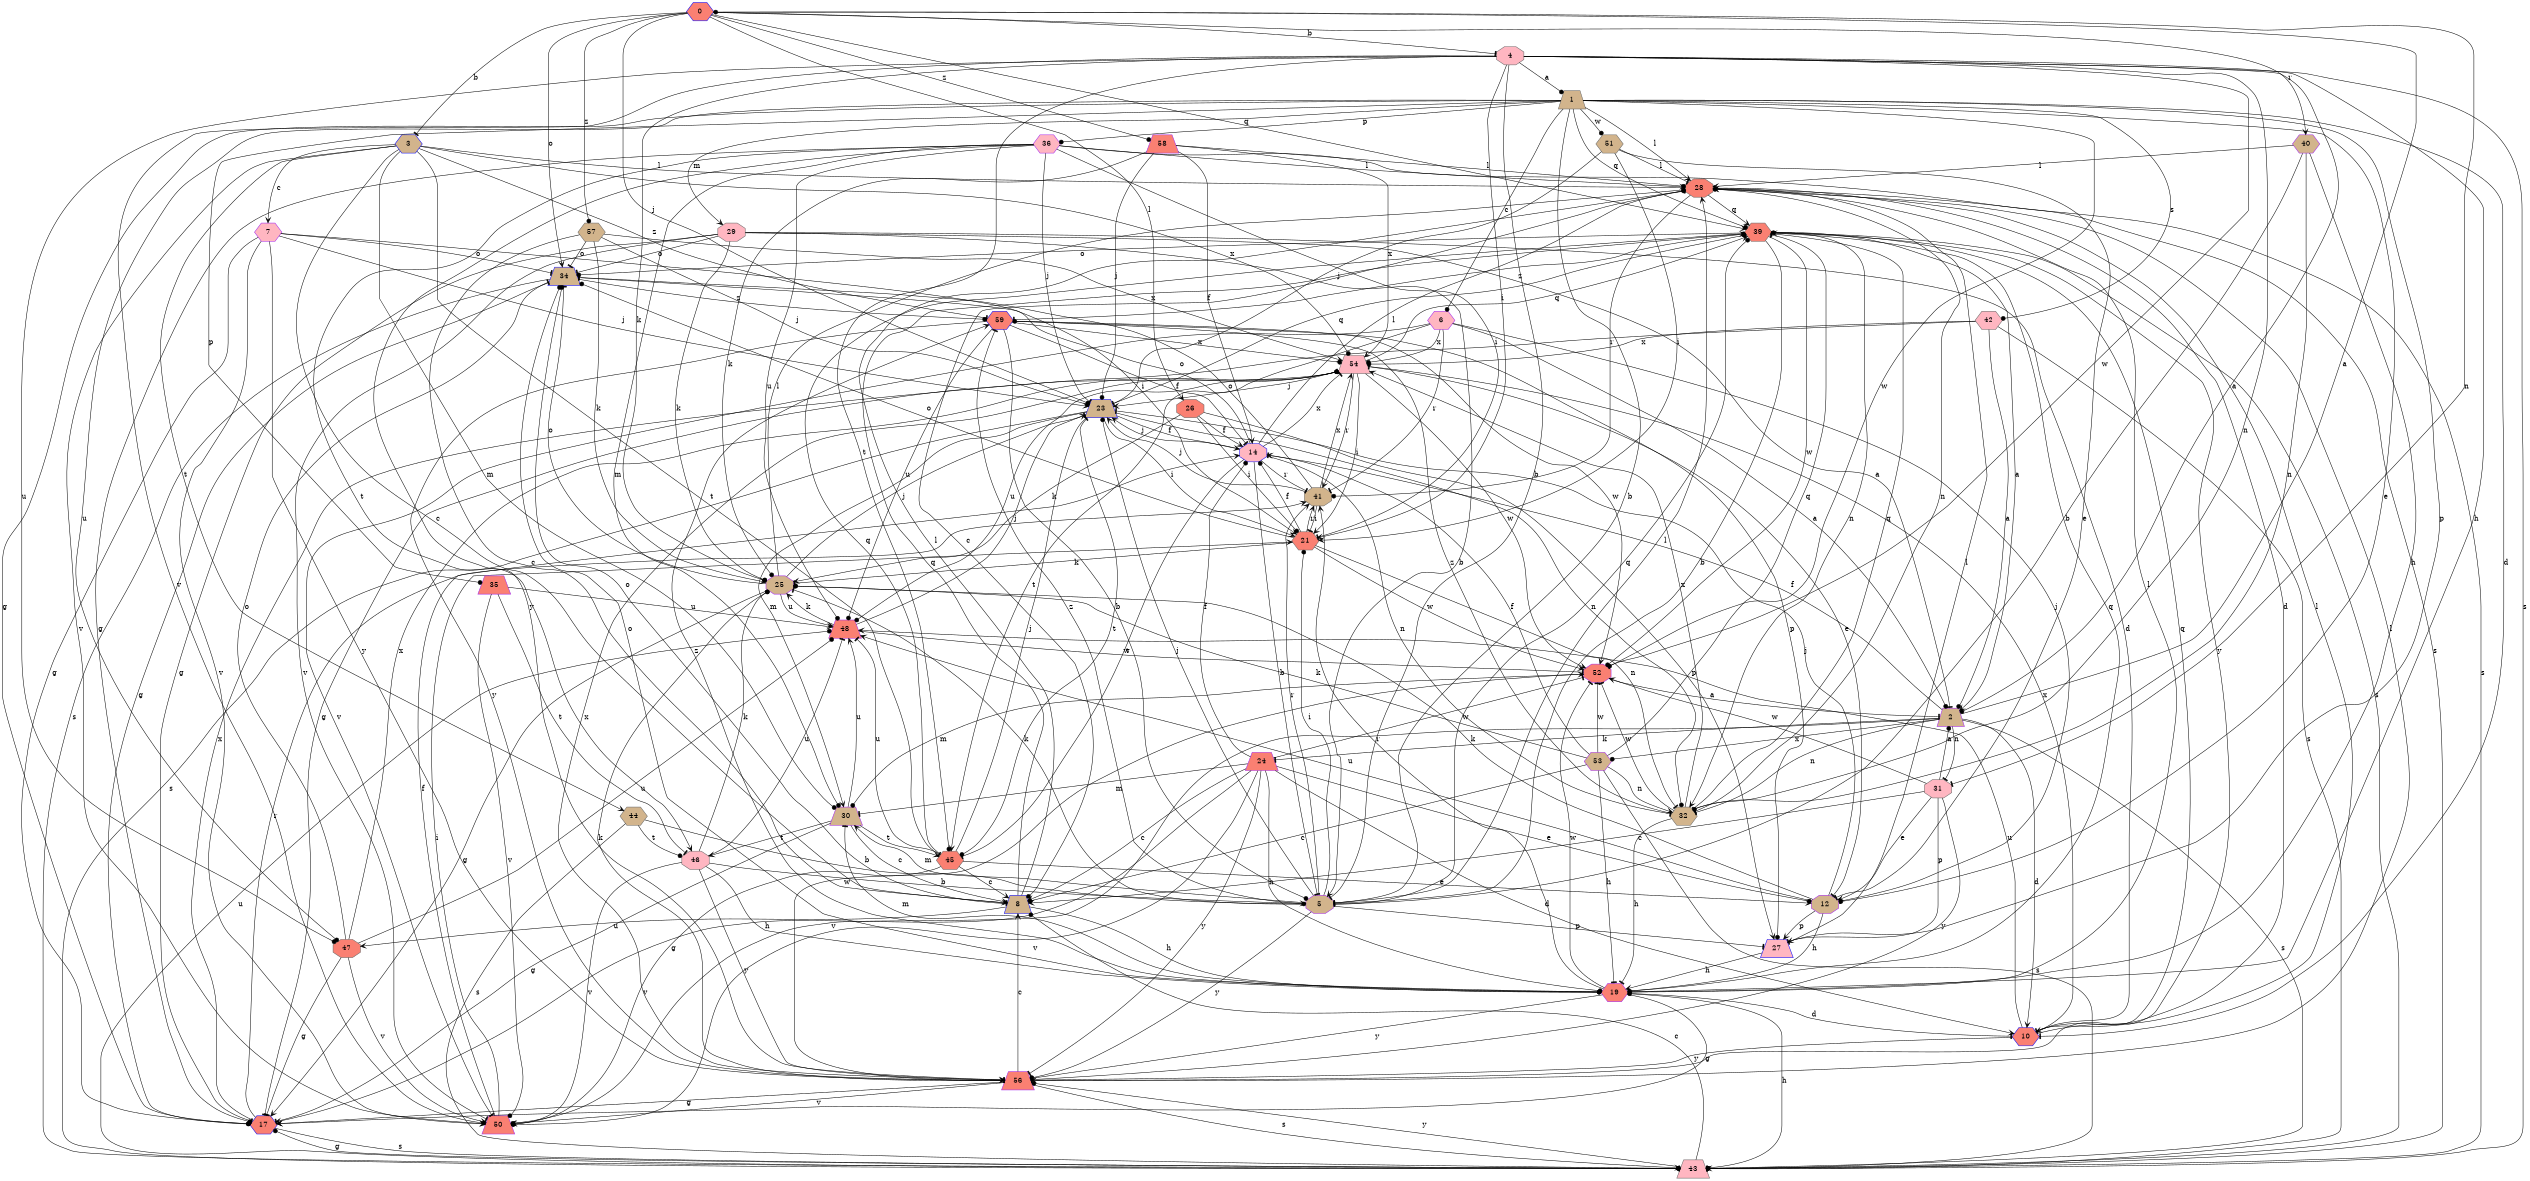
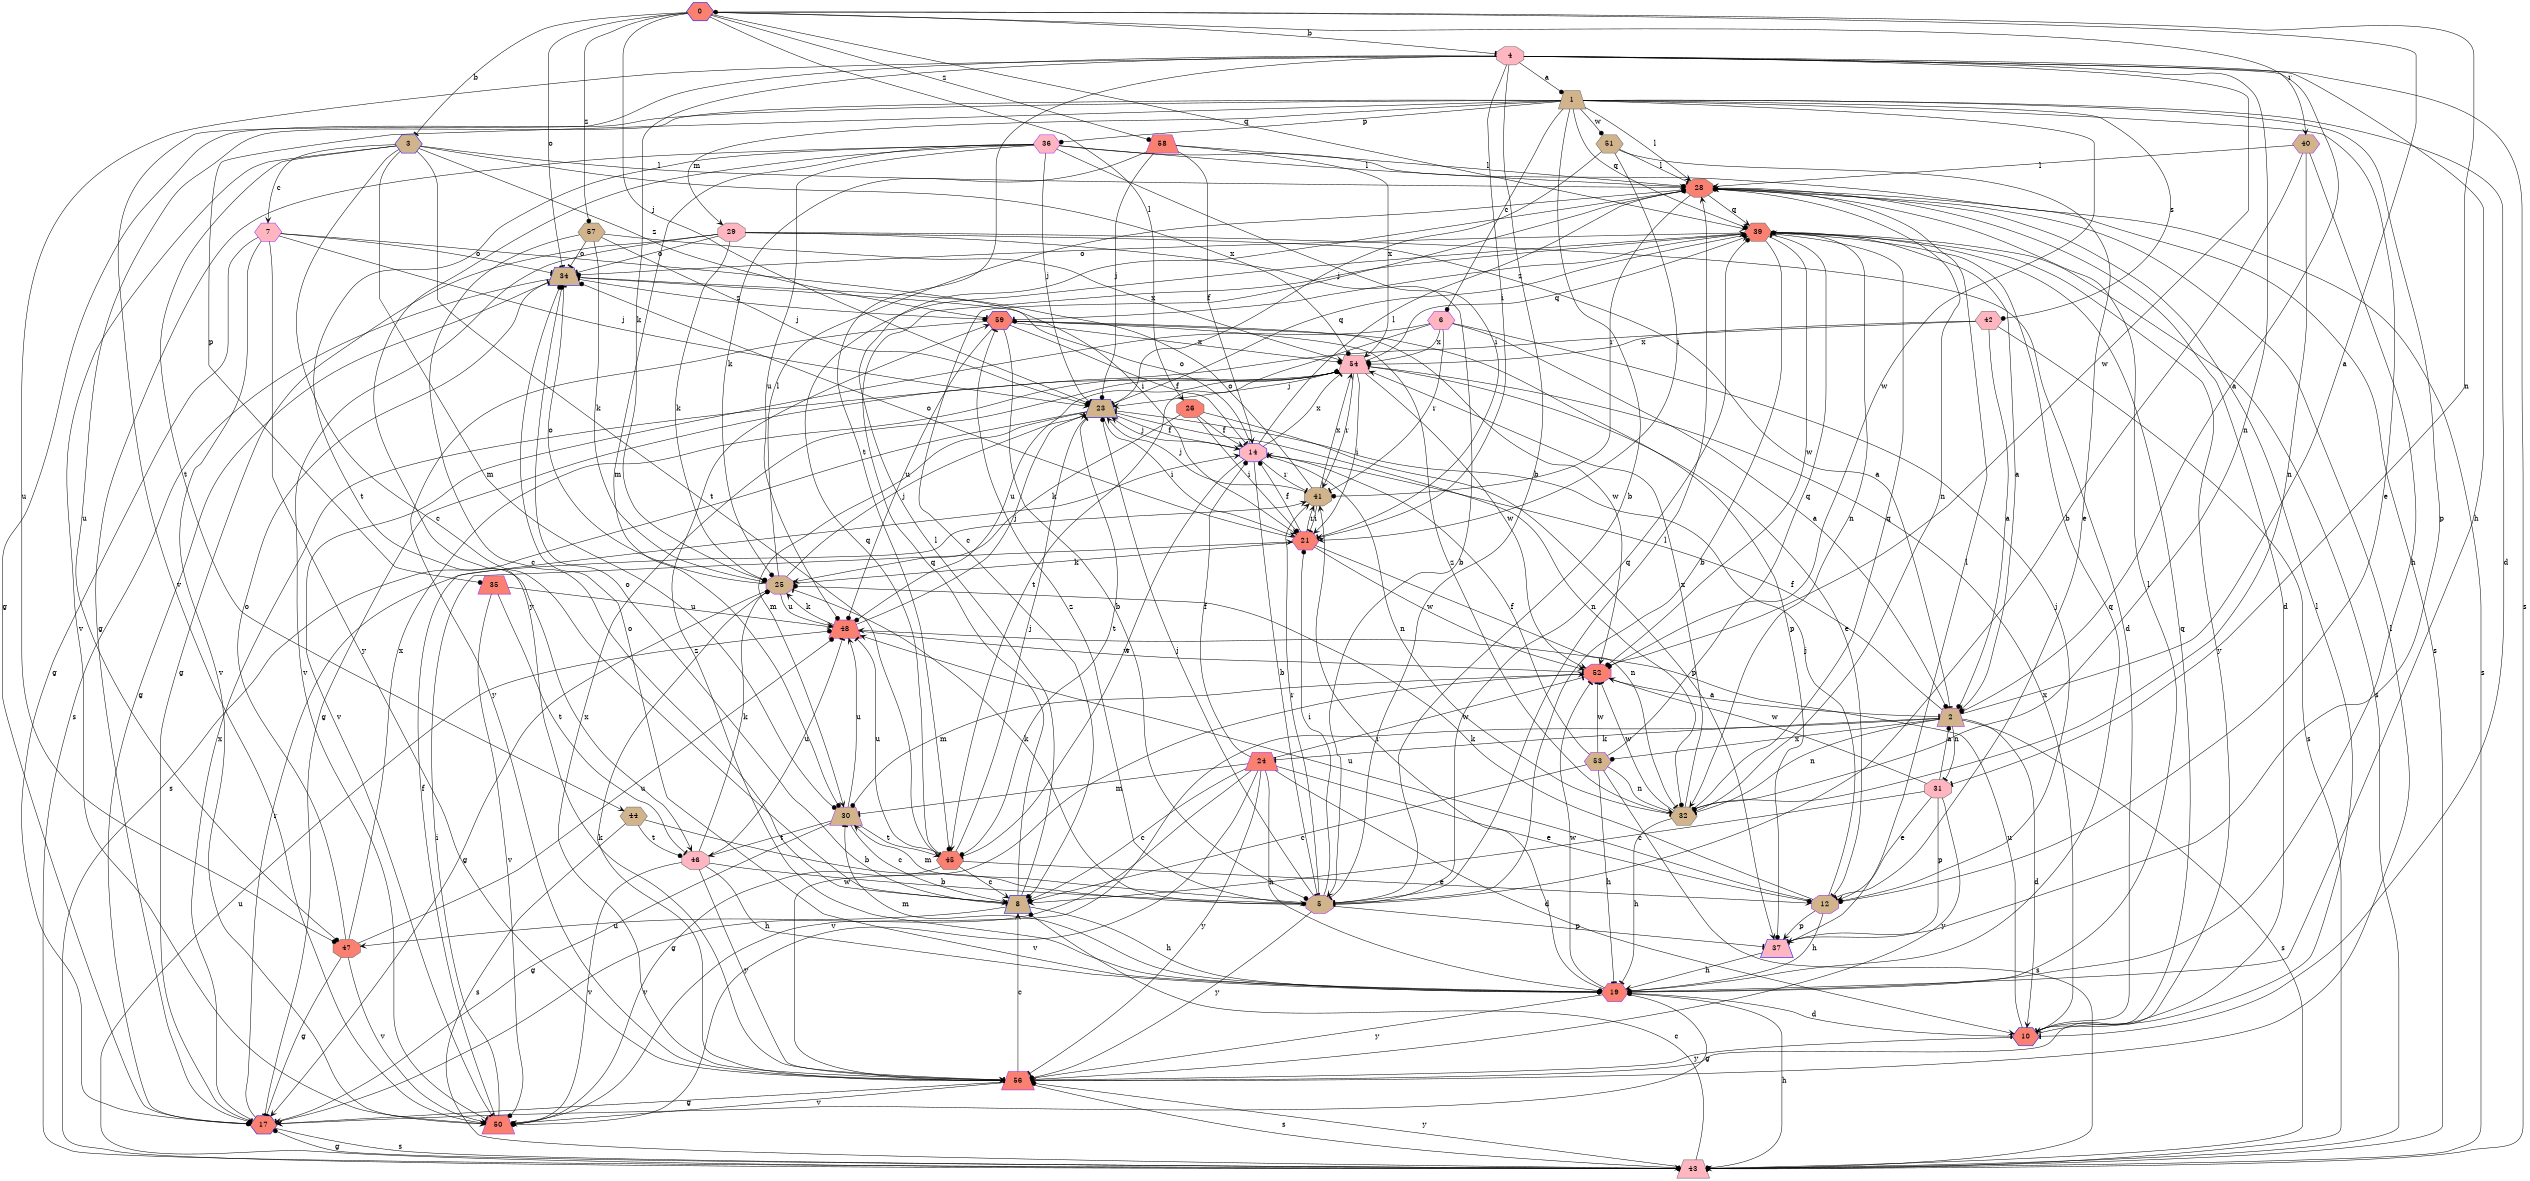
(549, 76) -> (549, 76)
(962, 308) -> (962, 308)
(1305, 541) -> (1305, 541)
(1195, 647) -> none
(1777, 948) -> (1777, 948)
